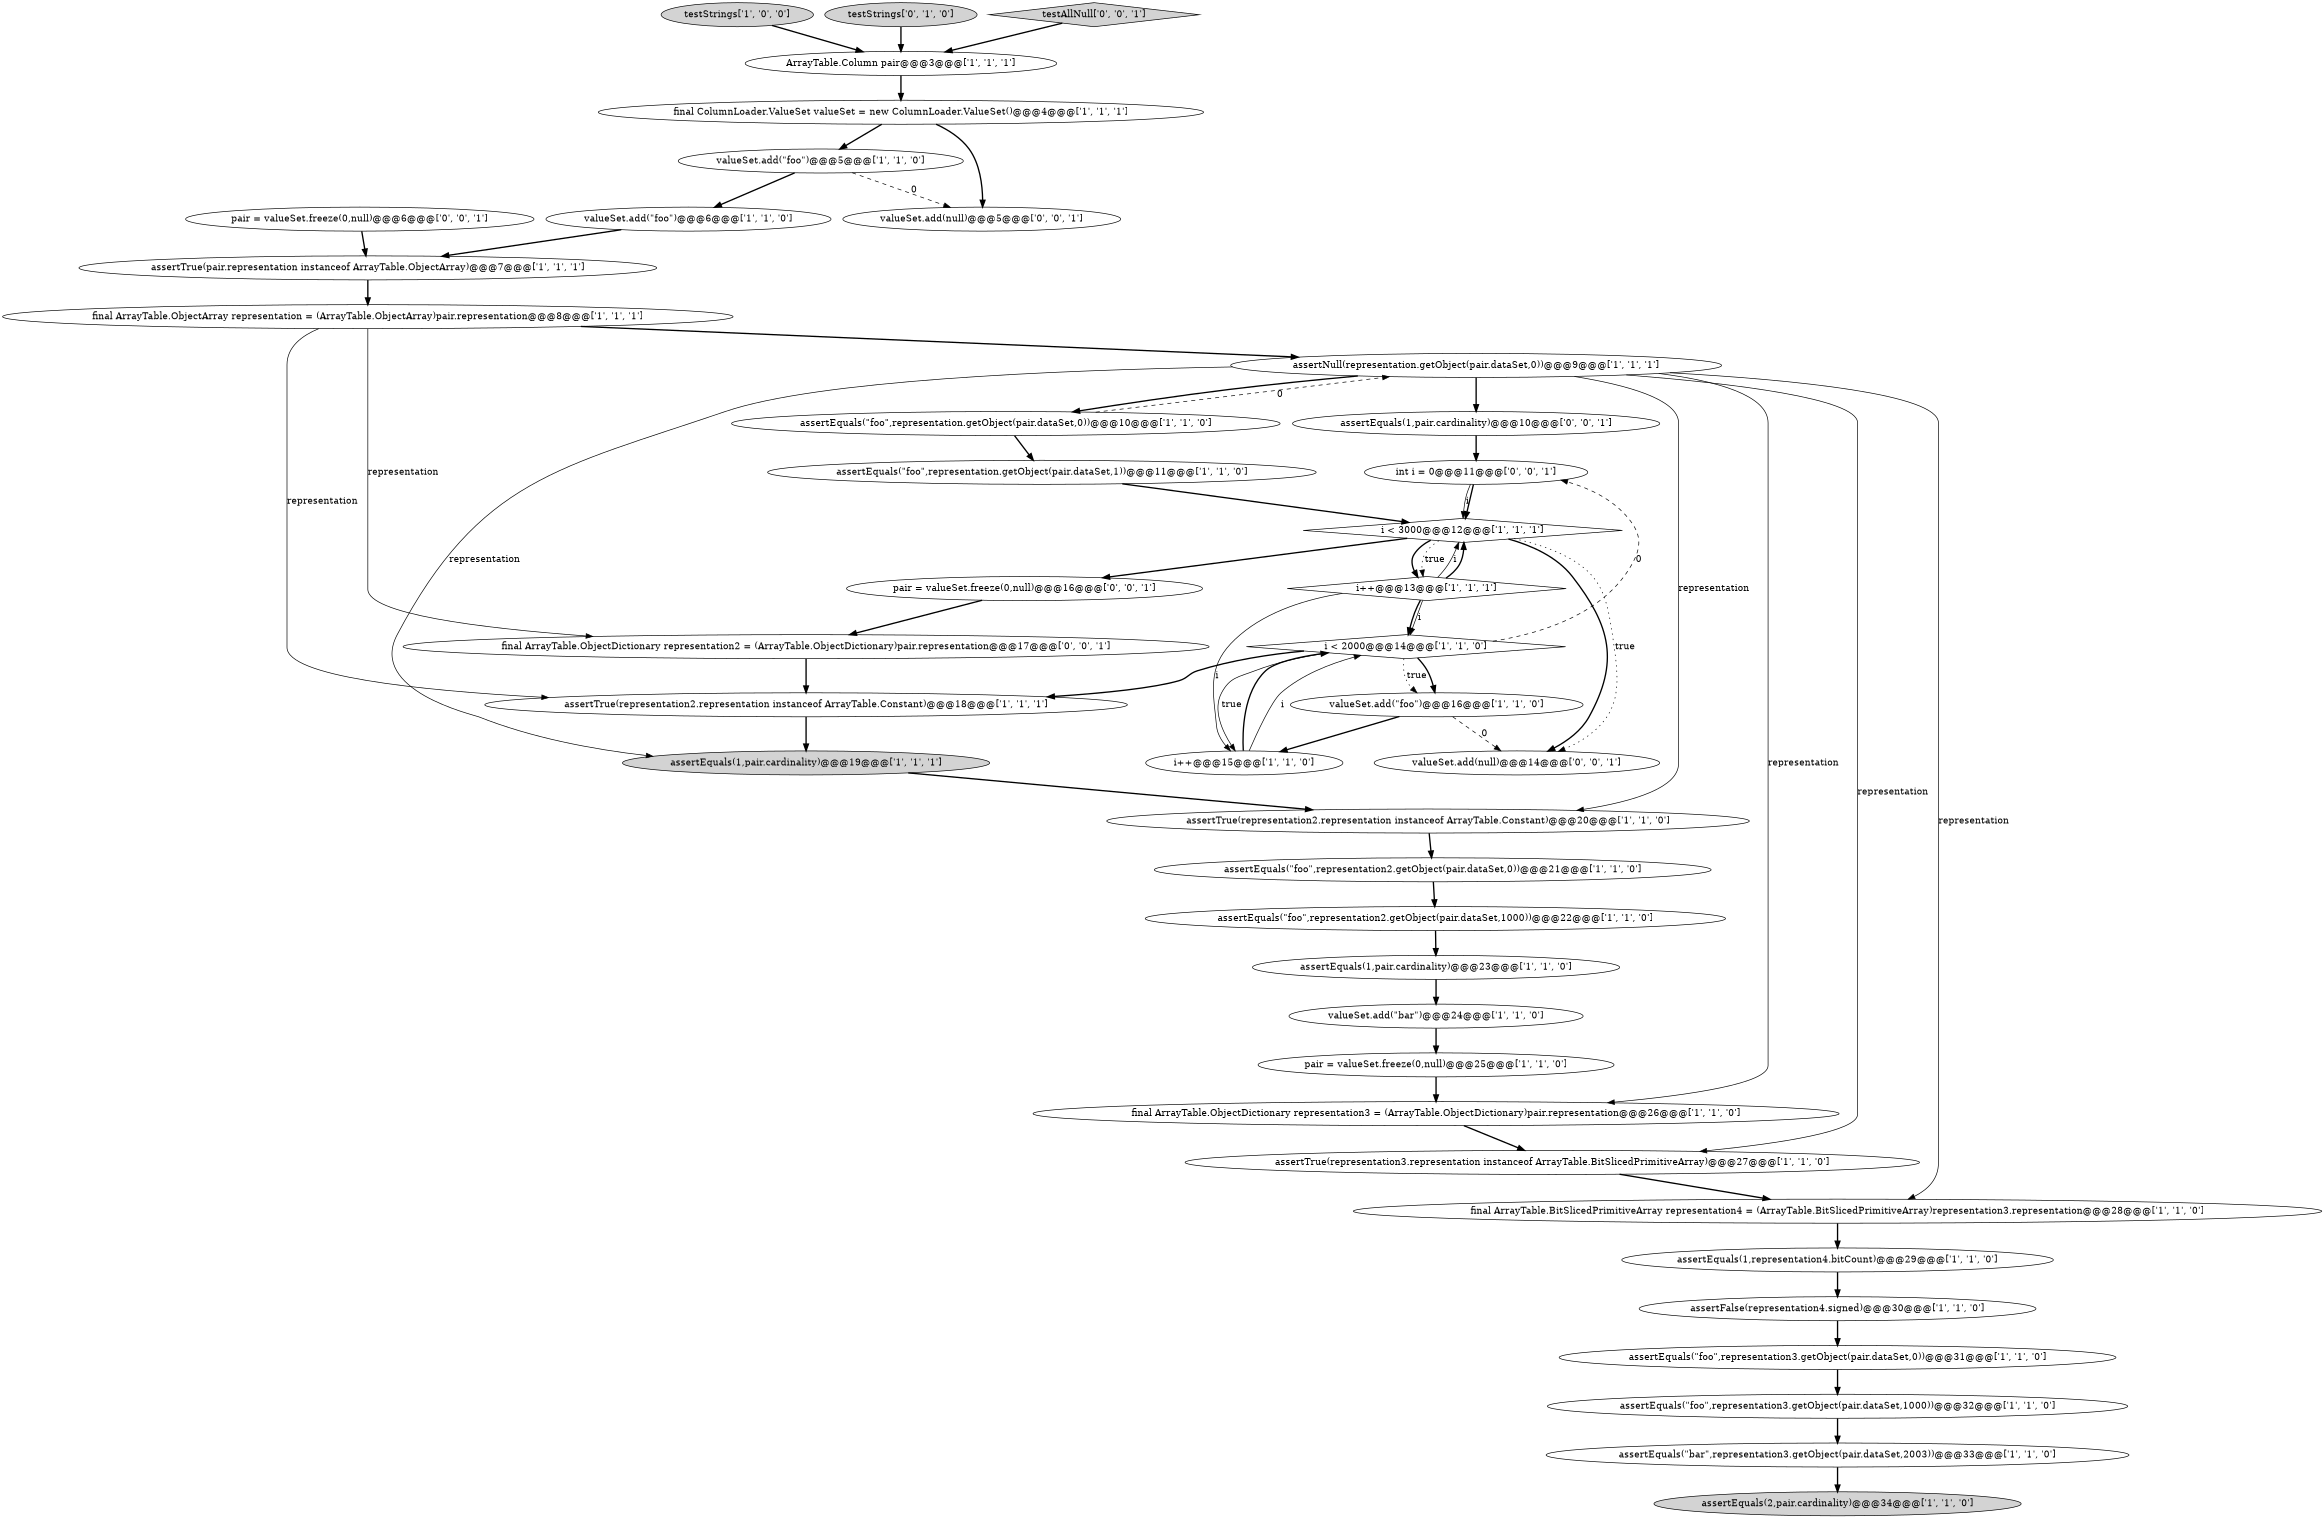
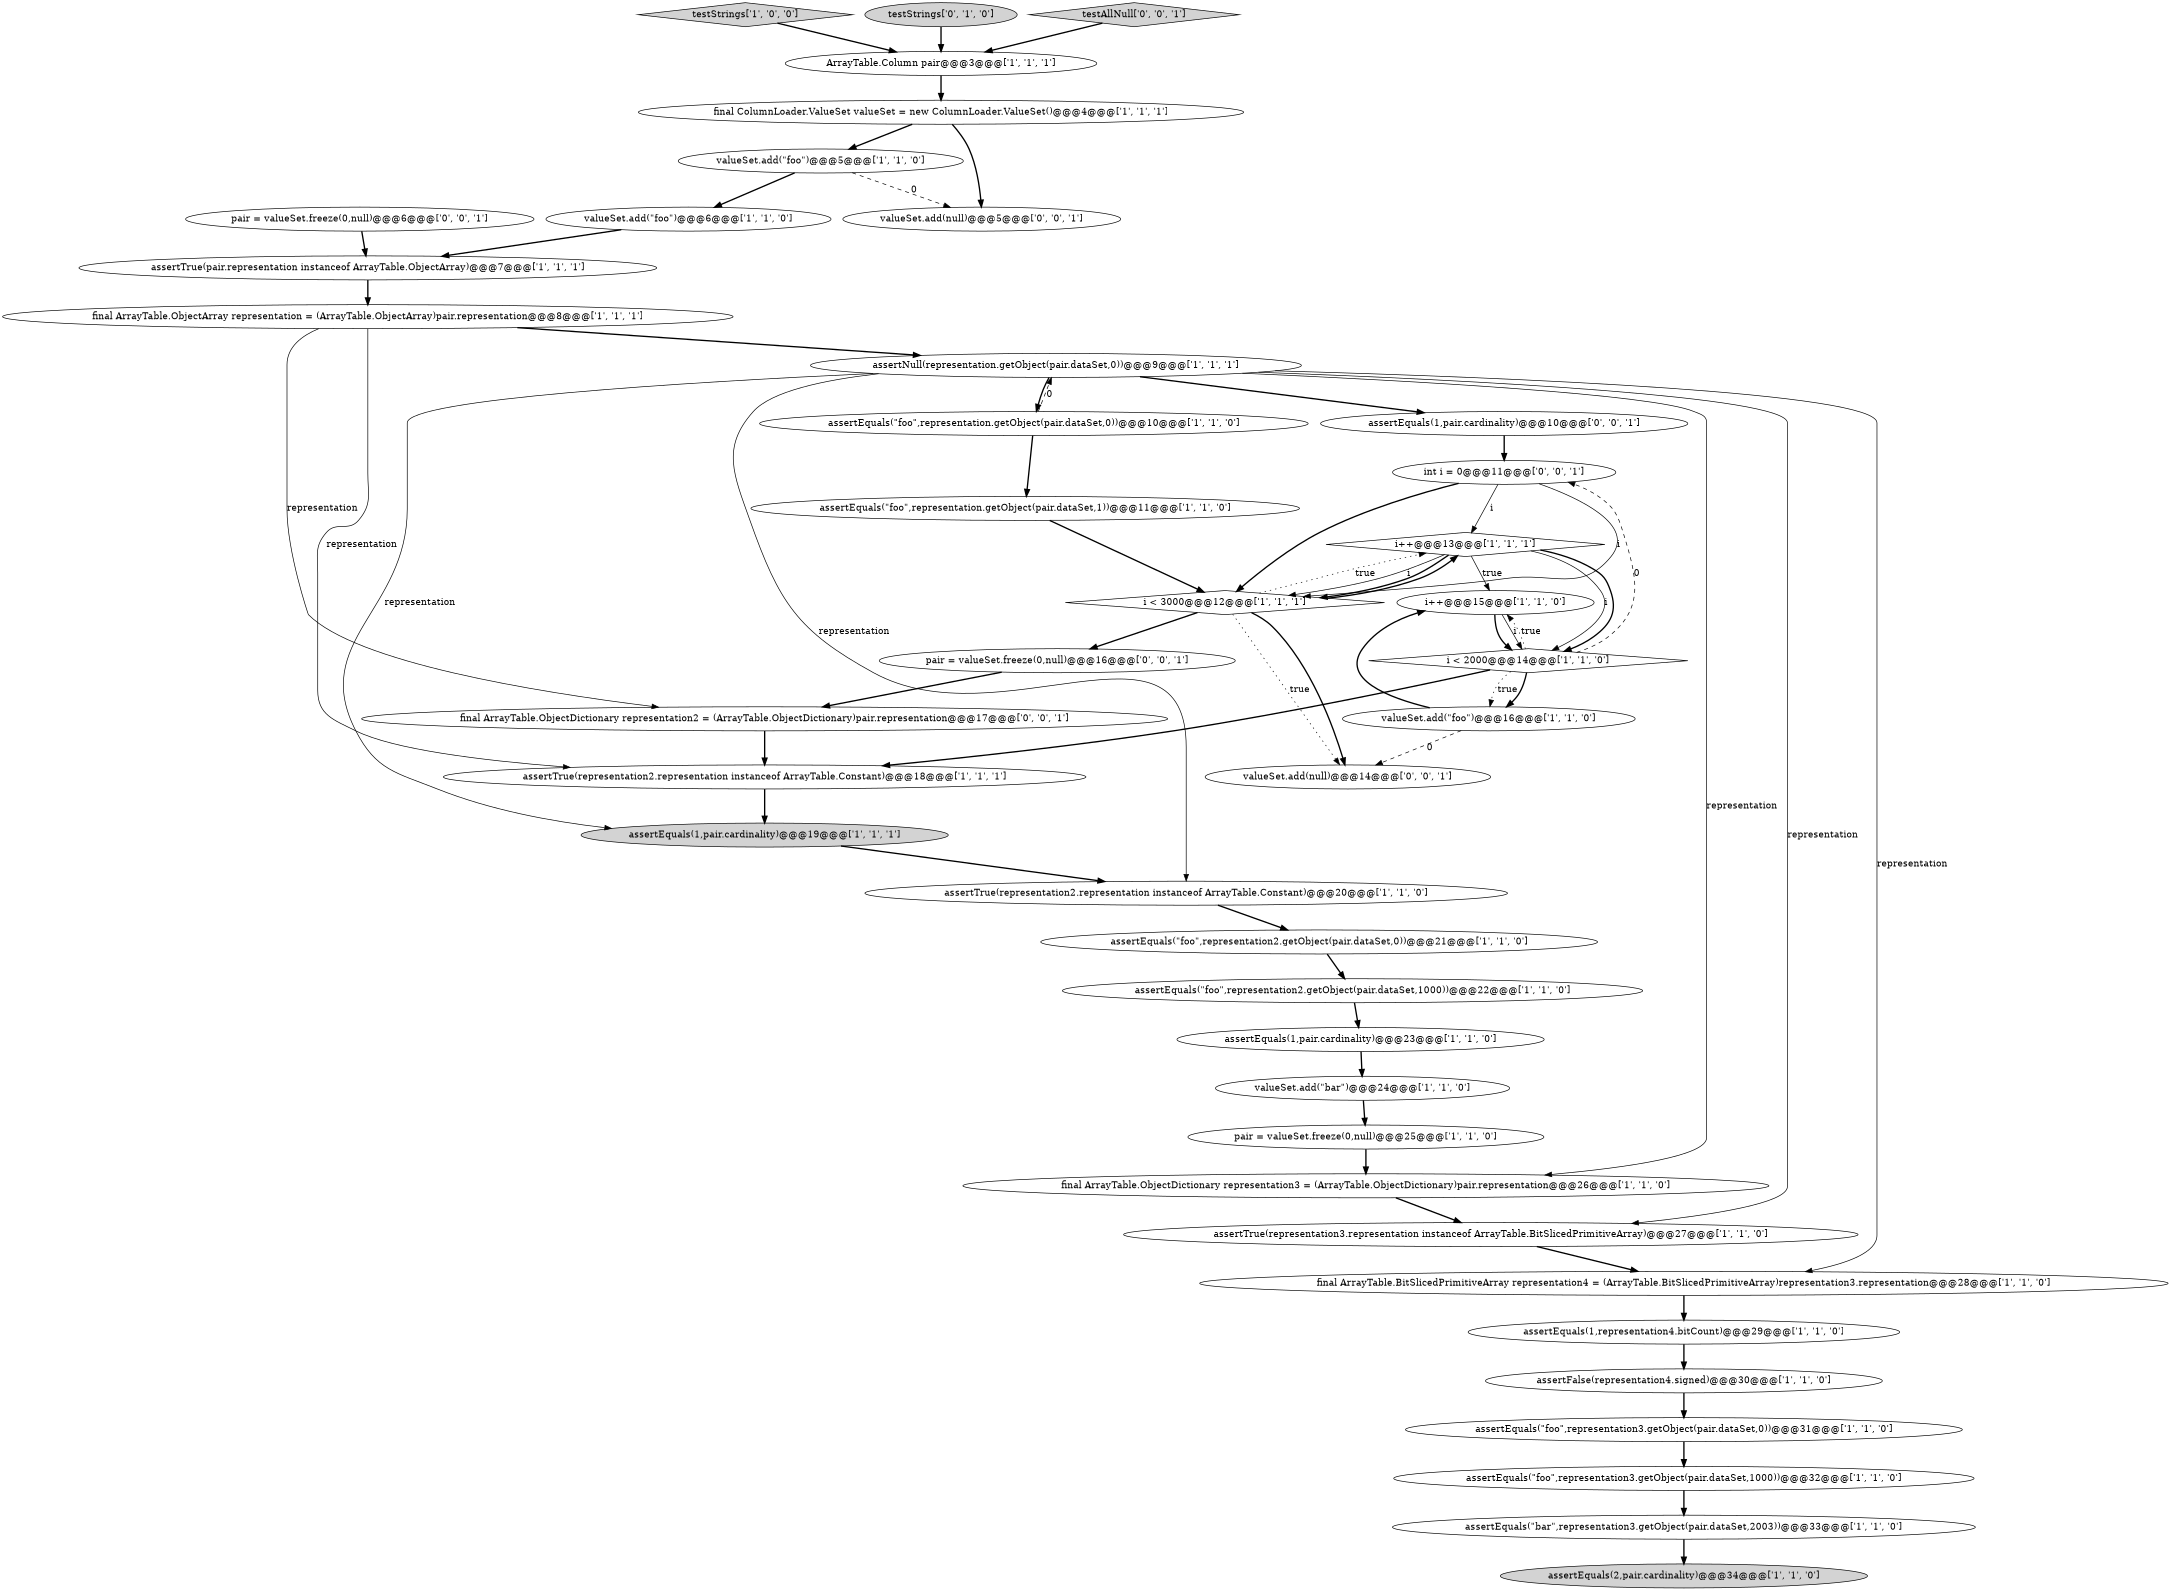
(737, 15) -> (745, 15)
none -> (1486, 506)
(1245, 674) -> (1520, 634)
(1217, 676) -> (1493, 574)
